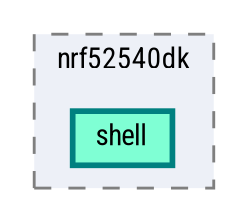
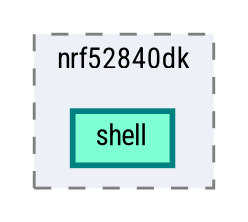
(124, 61) -> (124, 61)
